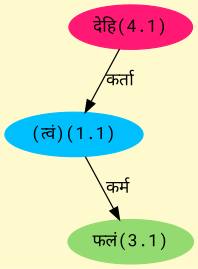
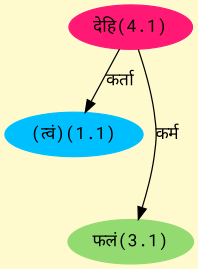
(99, 183) -> (156, 128)
